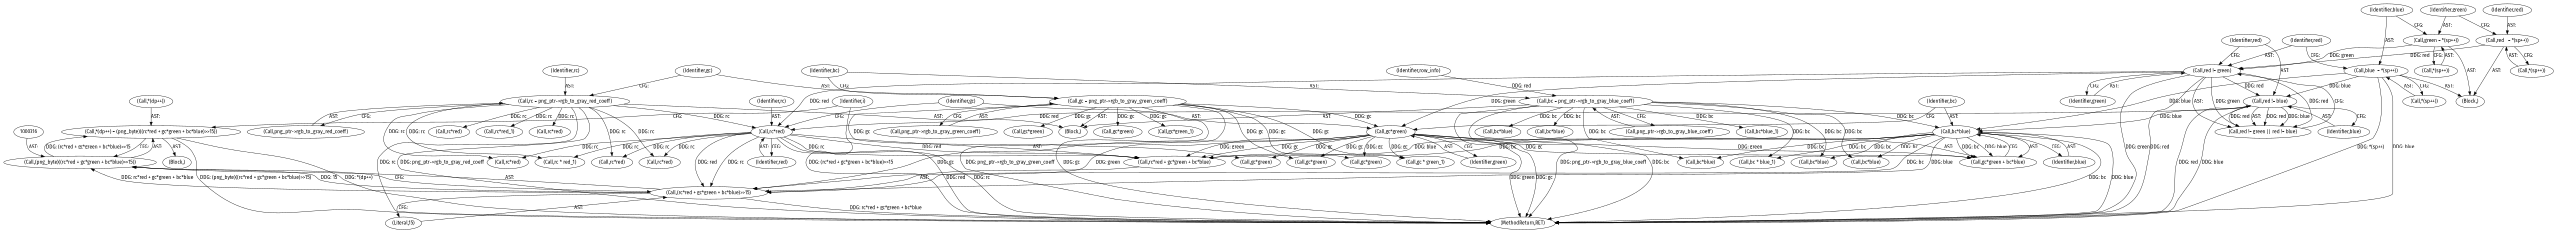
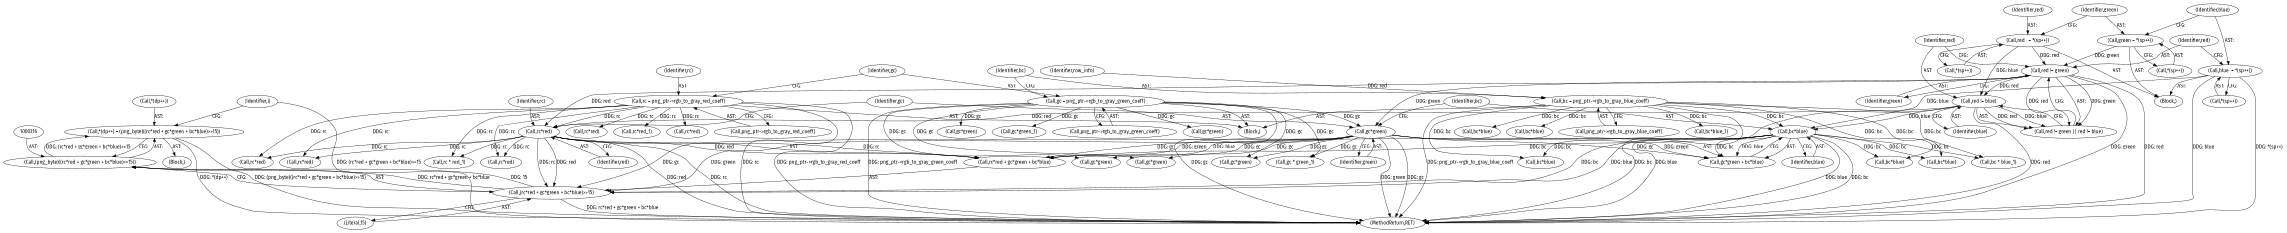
(2324, 86) -> (1995, 67)
(2240, 117) -> (2059, 117)
